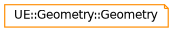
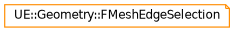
(86, 16) -> (117, 16)
